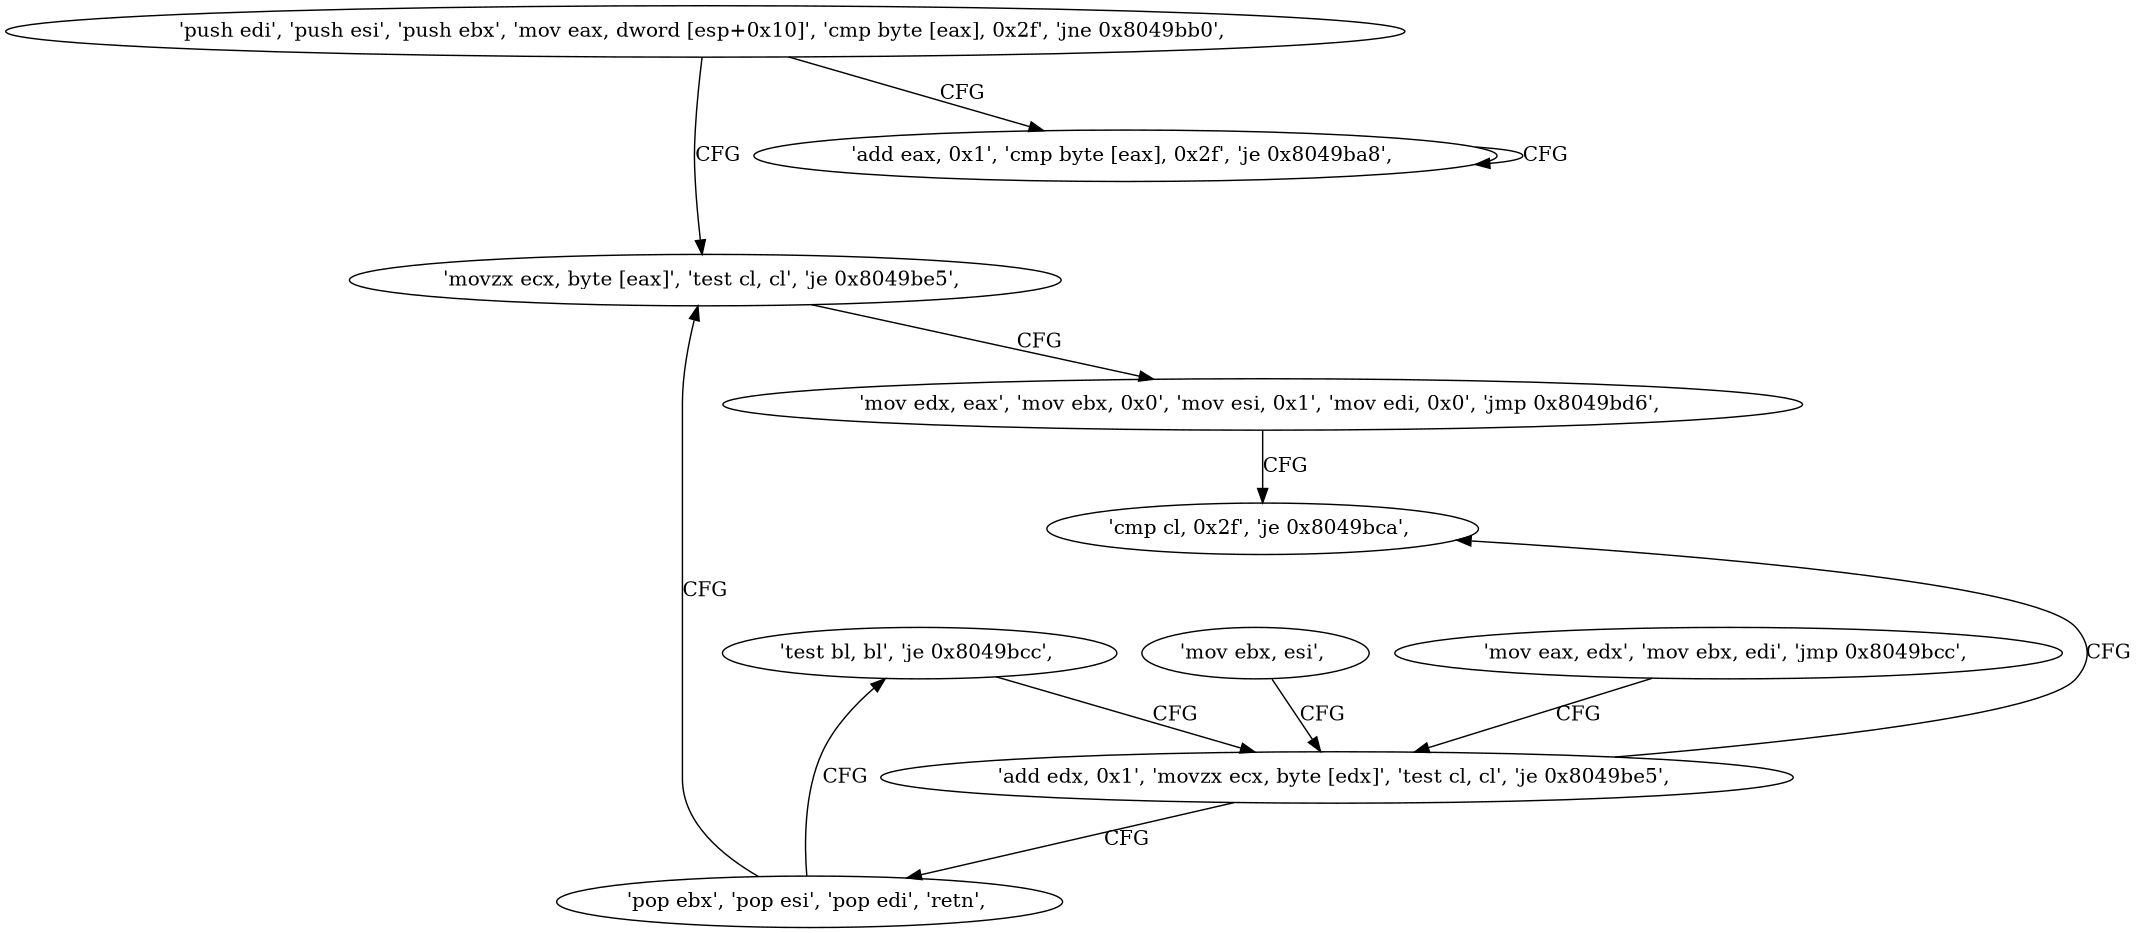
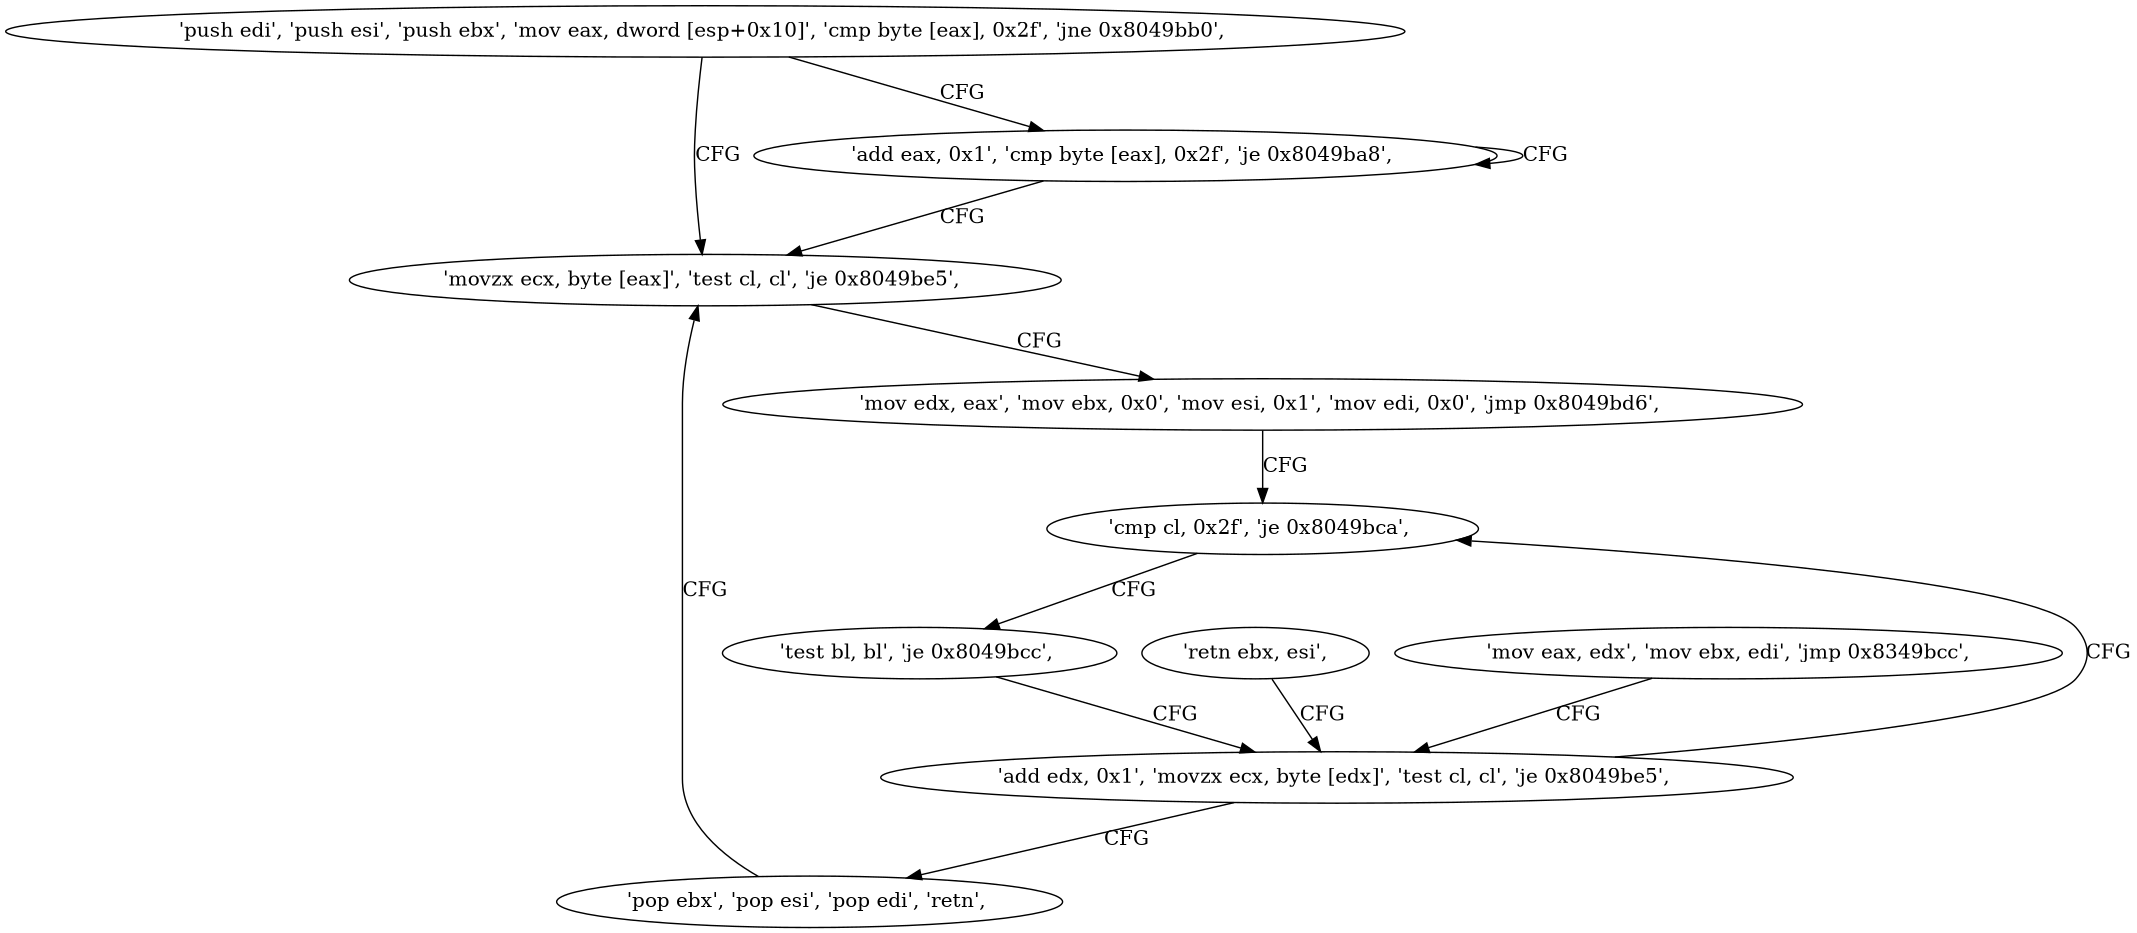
none -> (922, 216)
(1256, 653) -> (1256, 653)
(1729, 653) -> (1729, 653)
(815, 772) -> (1098, 589)
